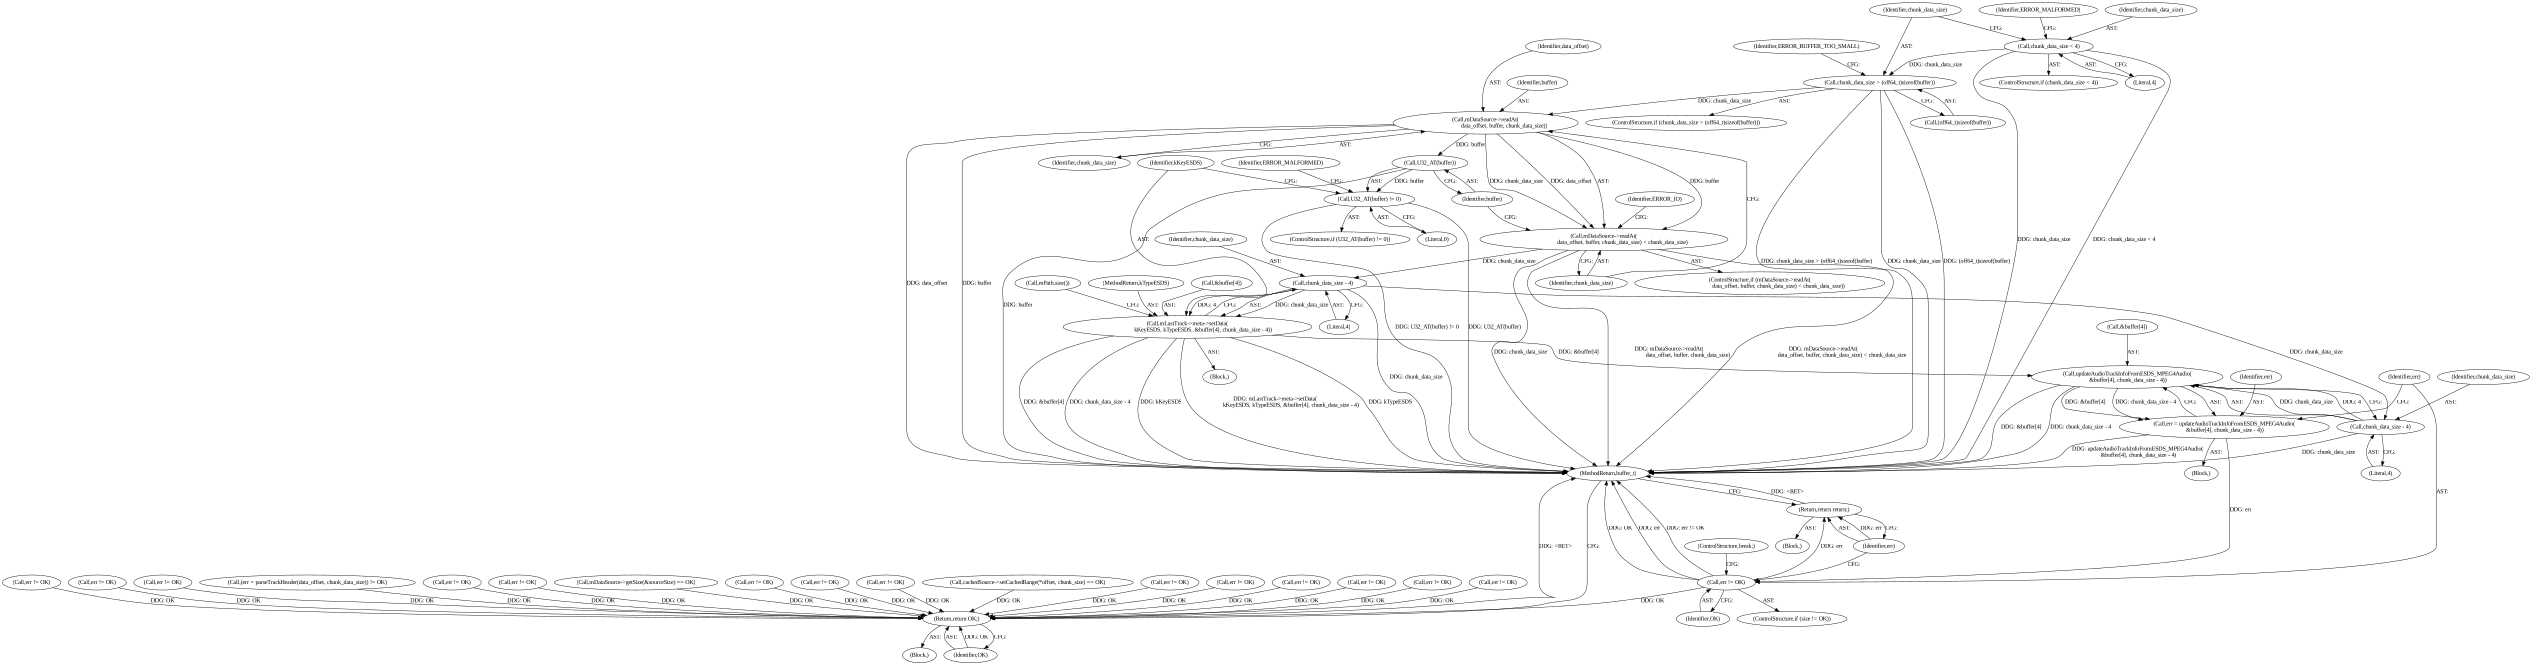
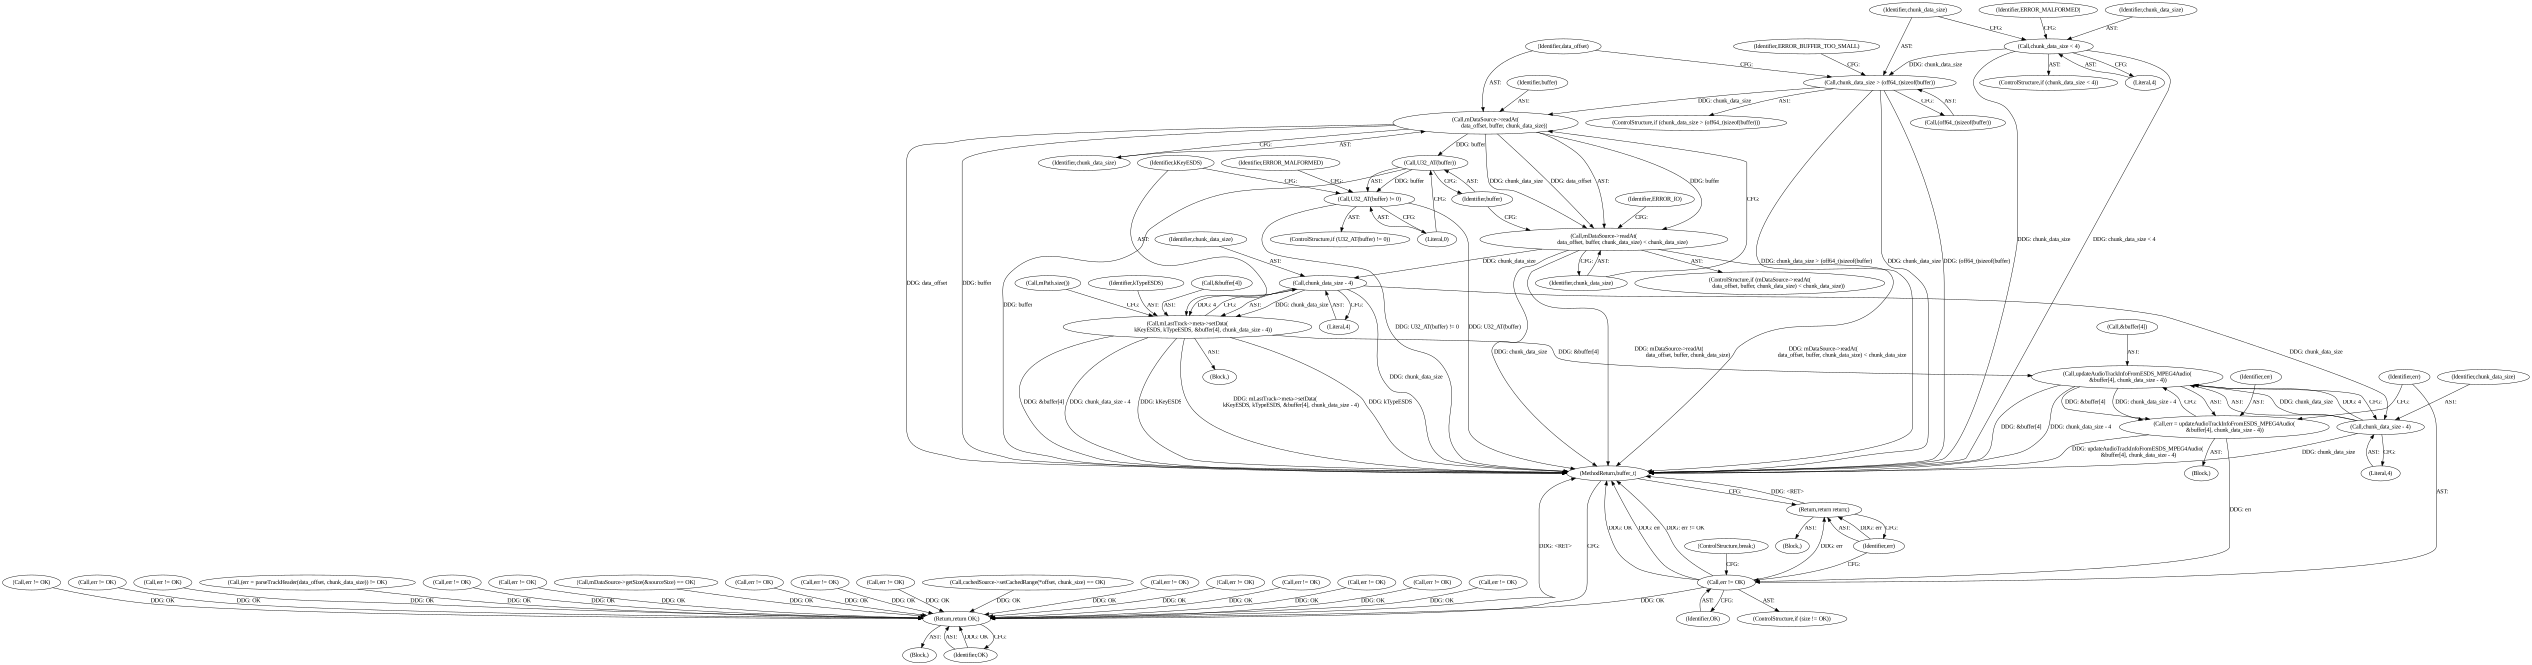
none -> (1711, 63)
none -> (1433, 203)
(1136, 283) -> (1136, 283)
